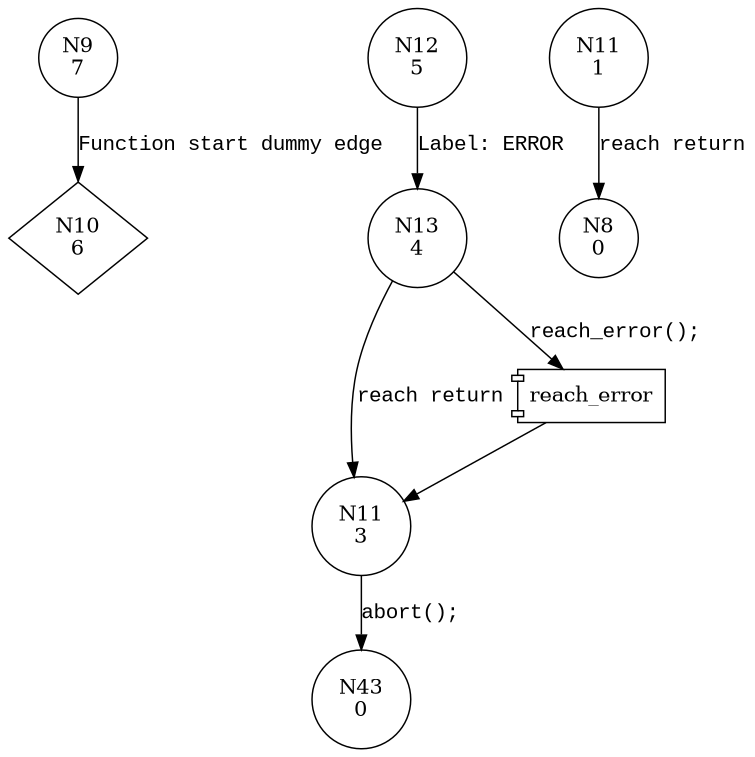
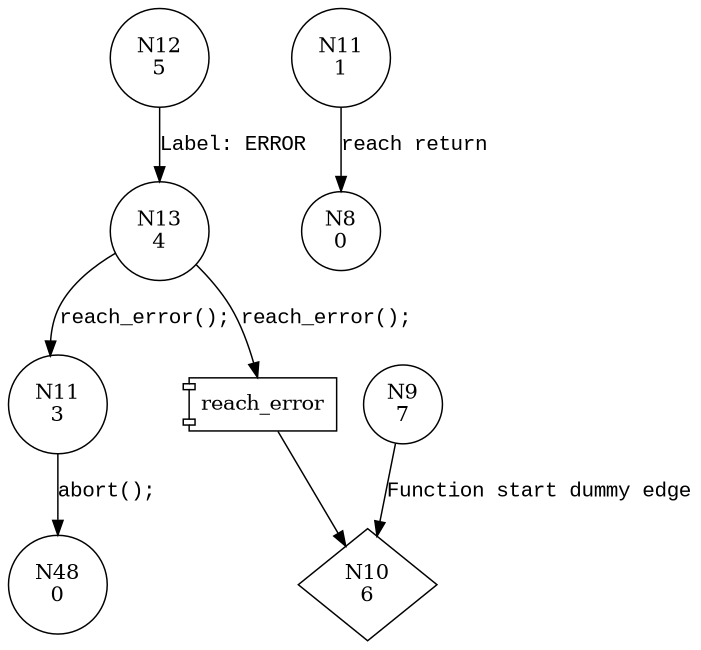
(431, 396) -> (145, 318)
(482, 458) -> (308, 482)
(361, 699) -> (58, 585)
